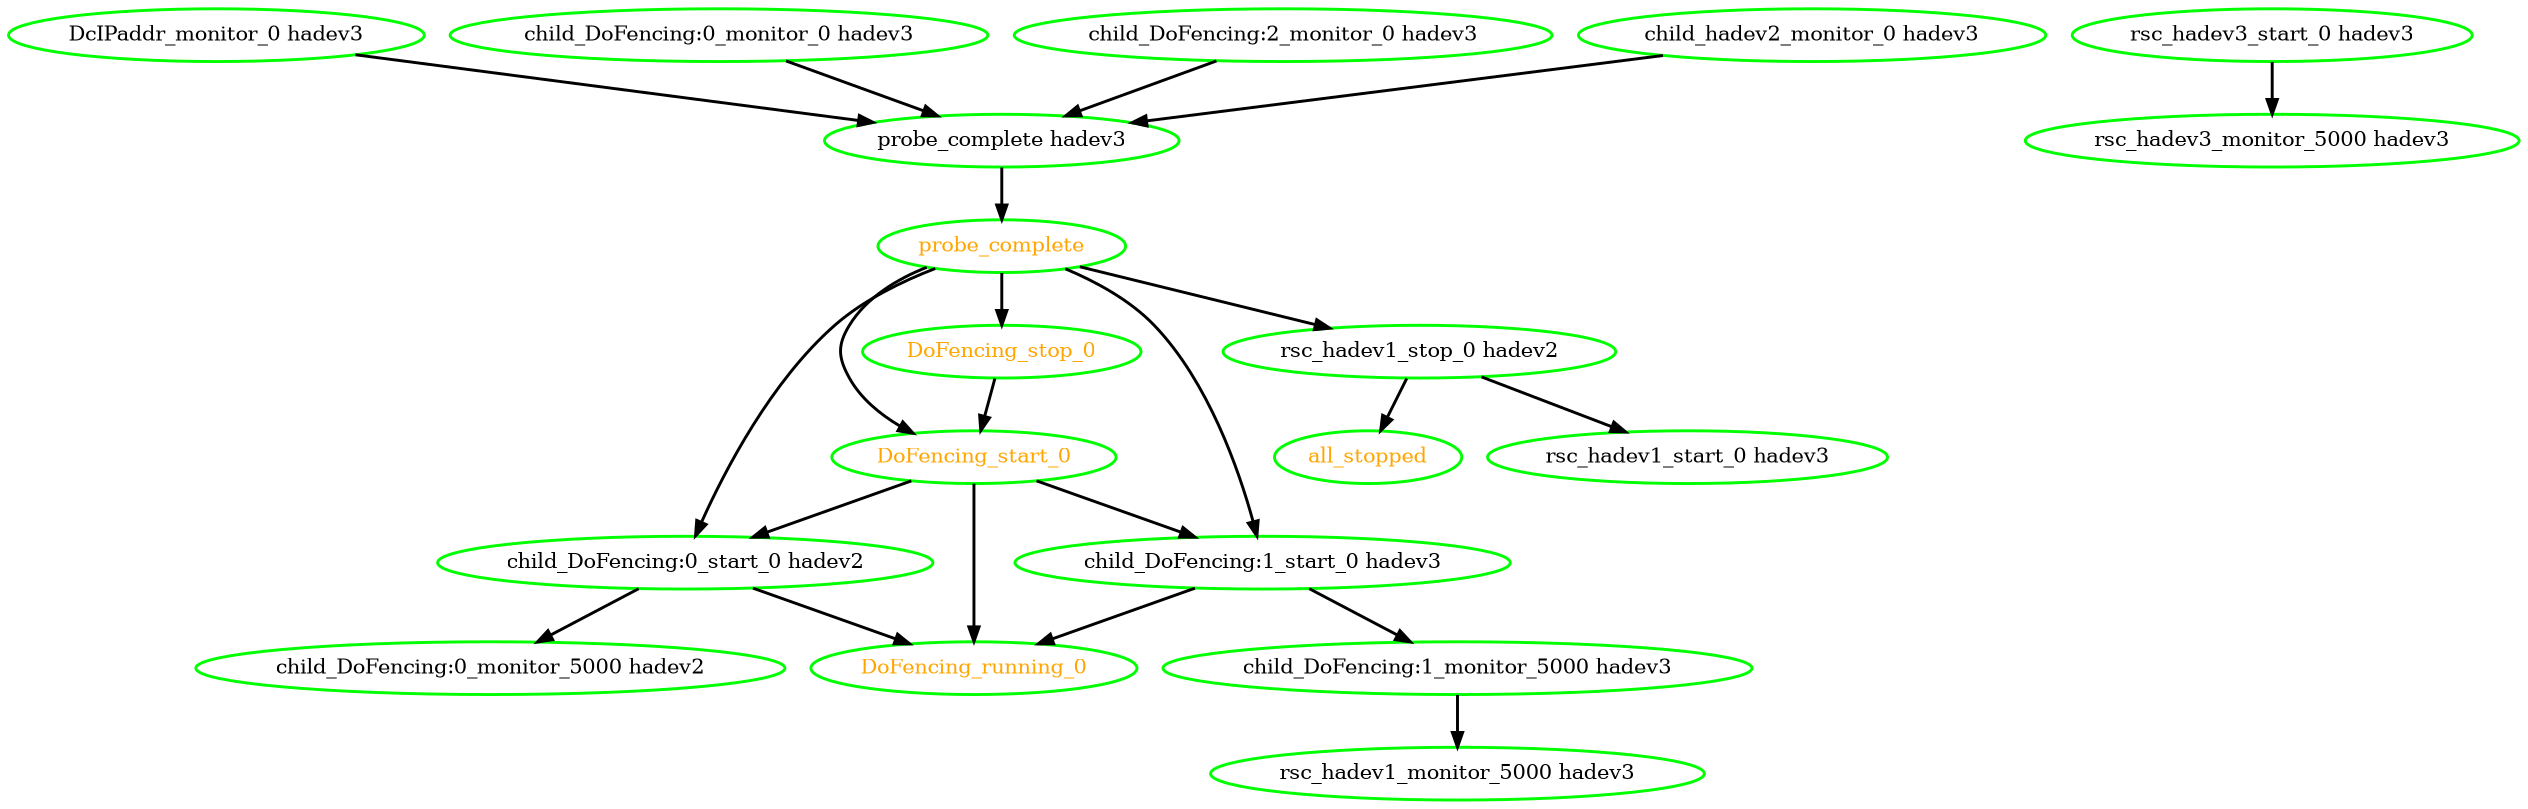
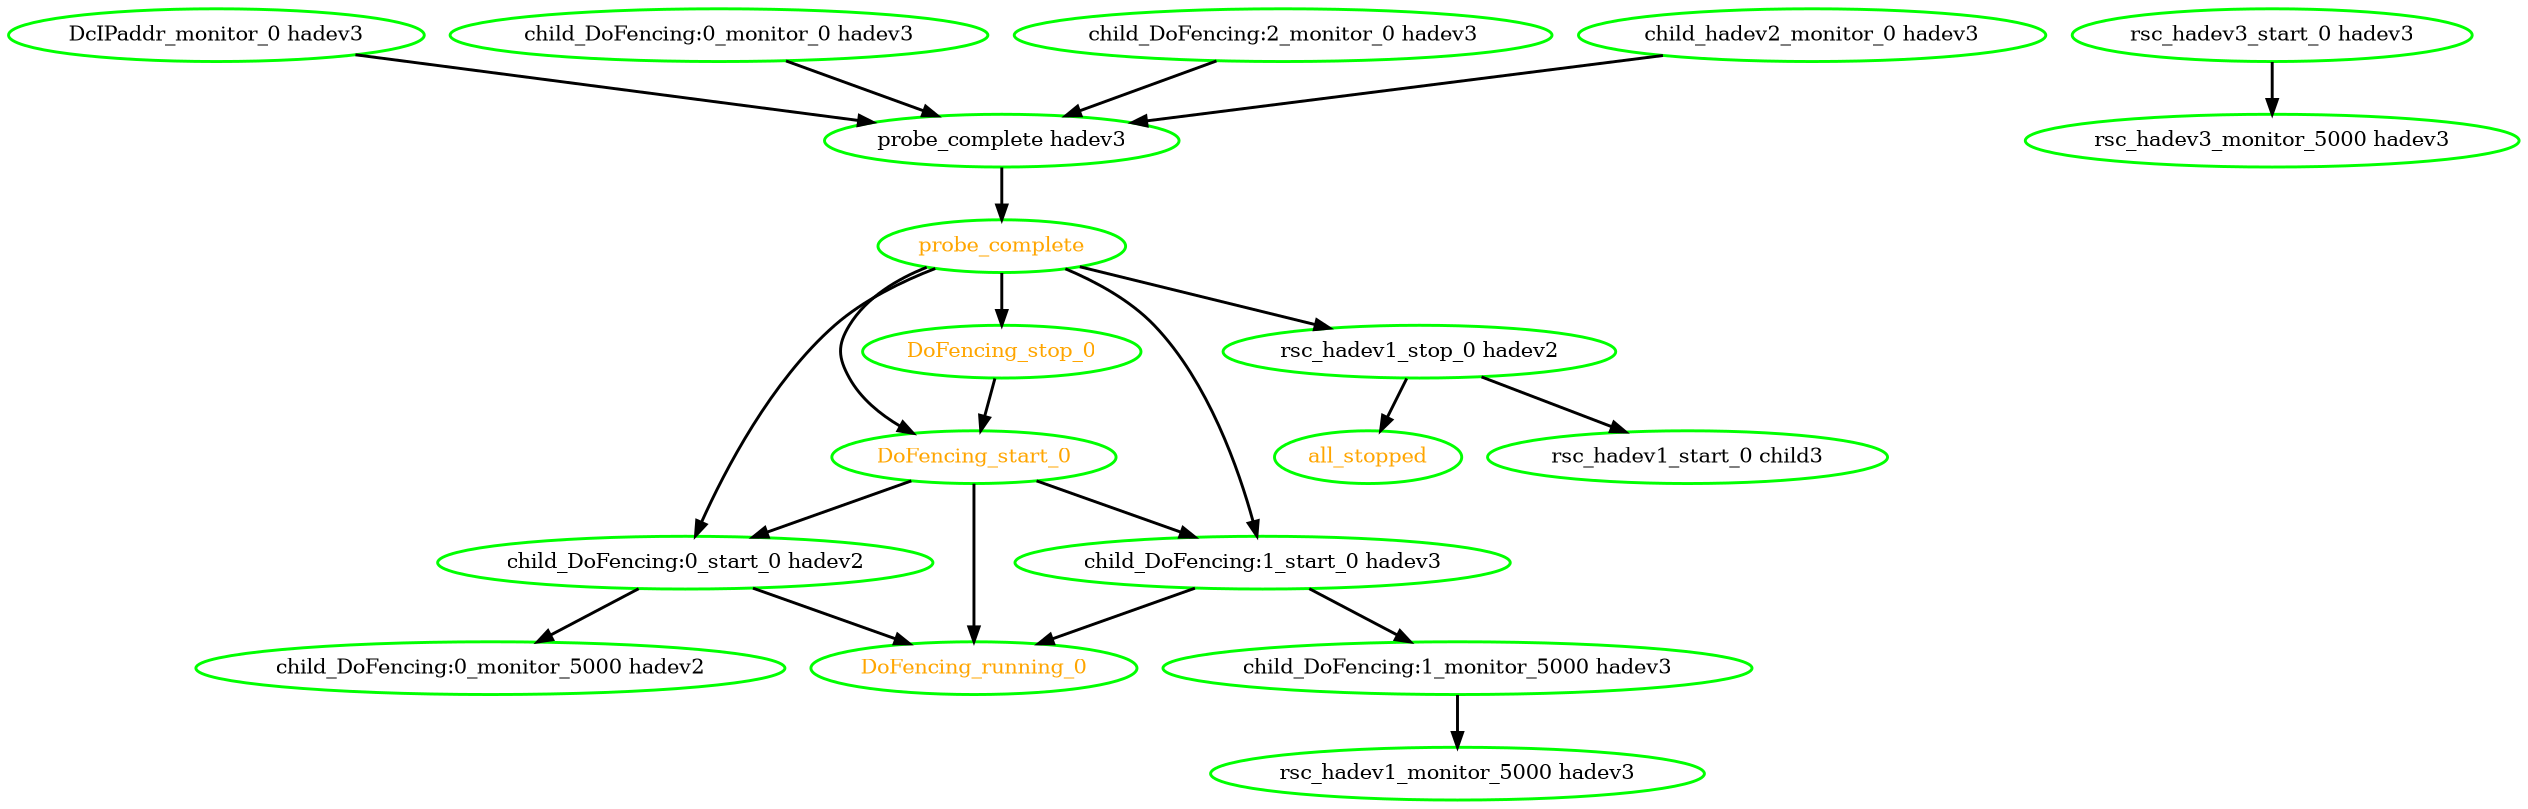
(1688, 457) -> (1688, 457)
